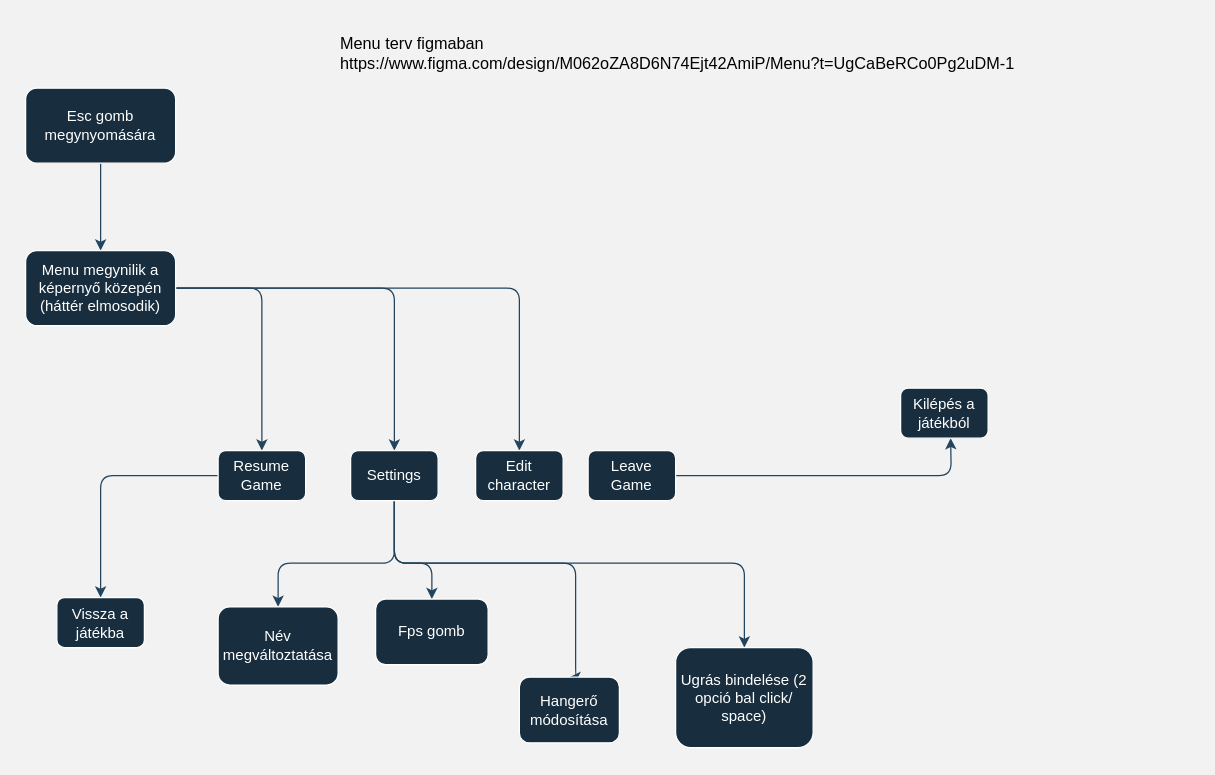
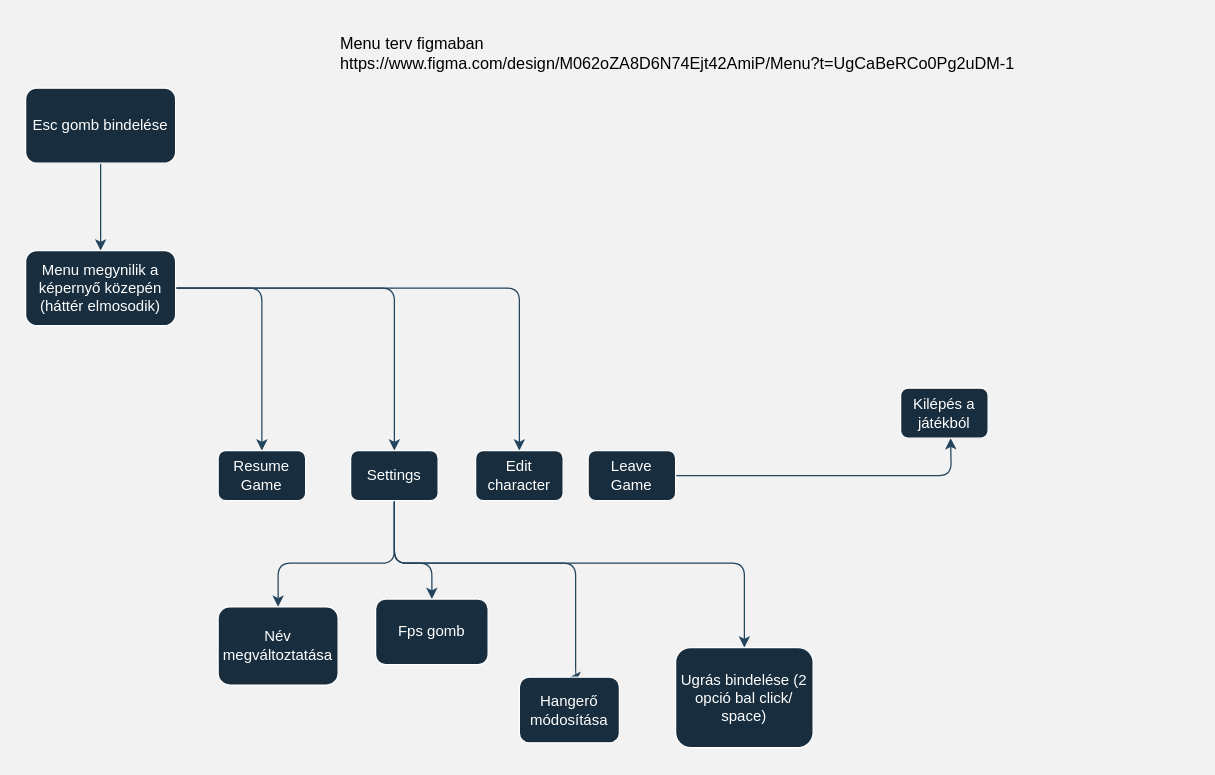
(101, 126) -> (101, 126)
(107, 477) -> none
(101, 623) -> none
